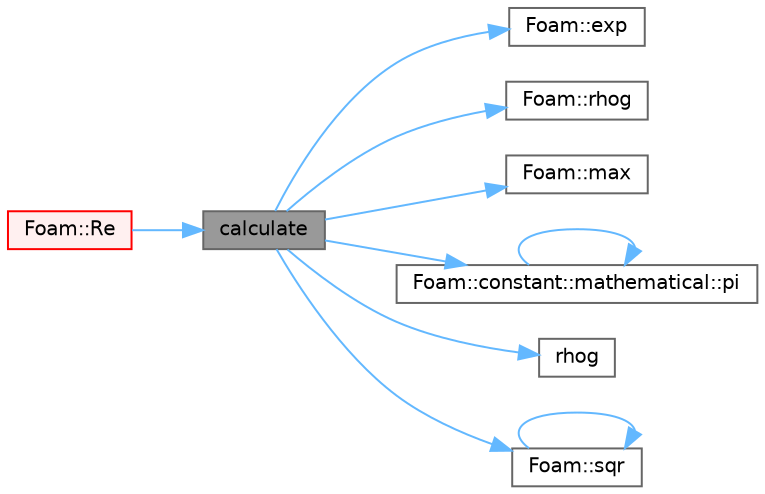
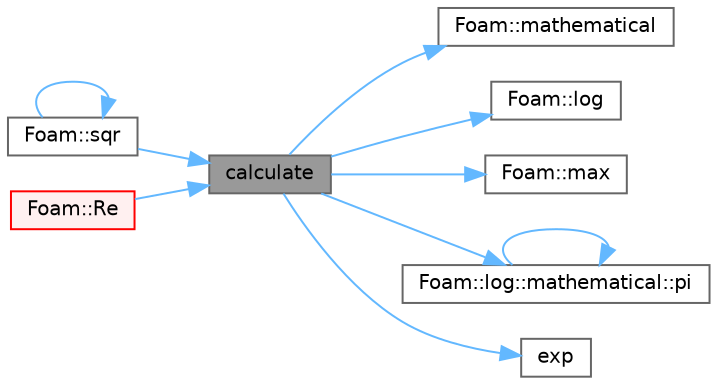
(577, 27) -> (556, 27)
(577, 101) -> (556, 101)
(577, 284) -> (556, 284)
(577, 358) -> (556, 358)
(366, 368) -> (164, 154)
